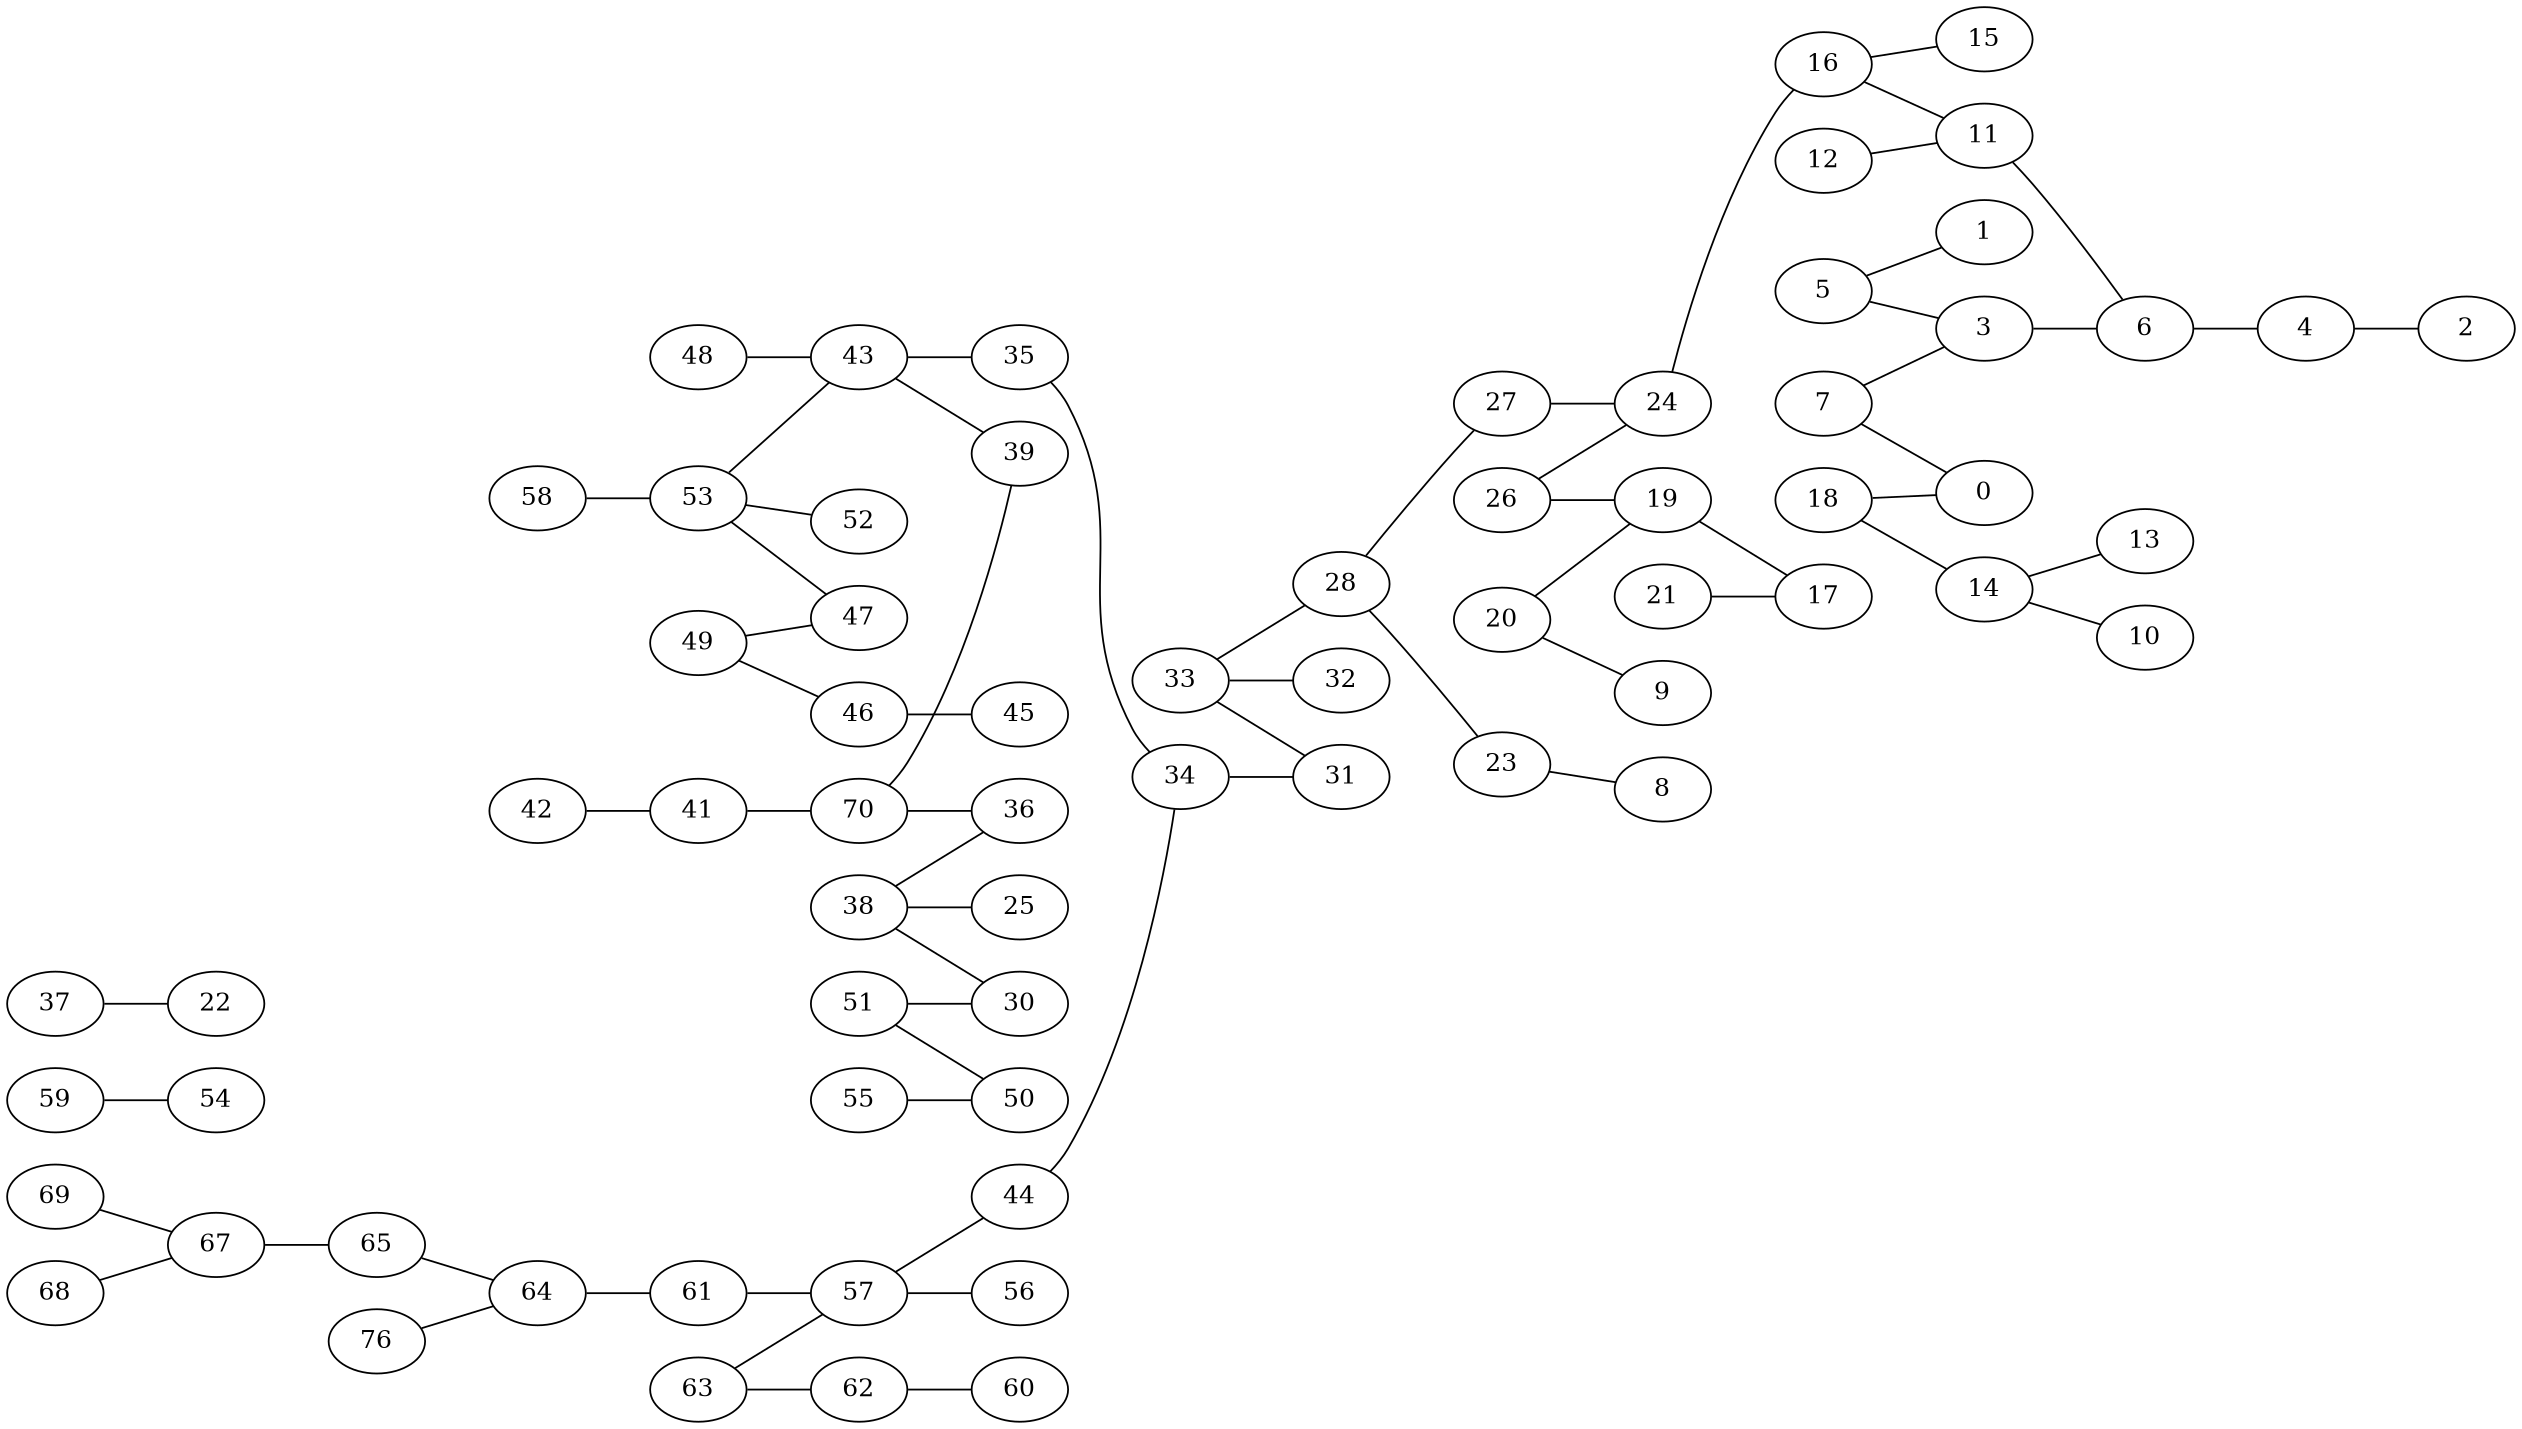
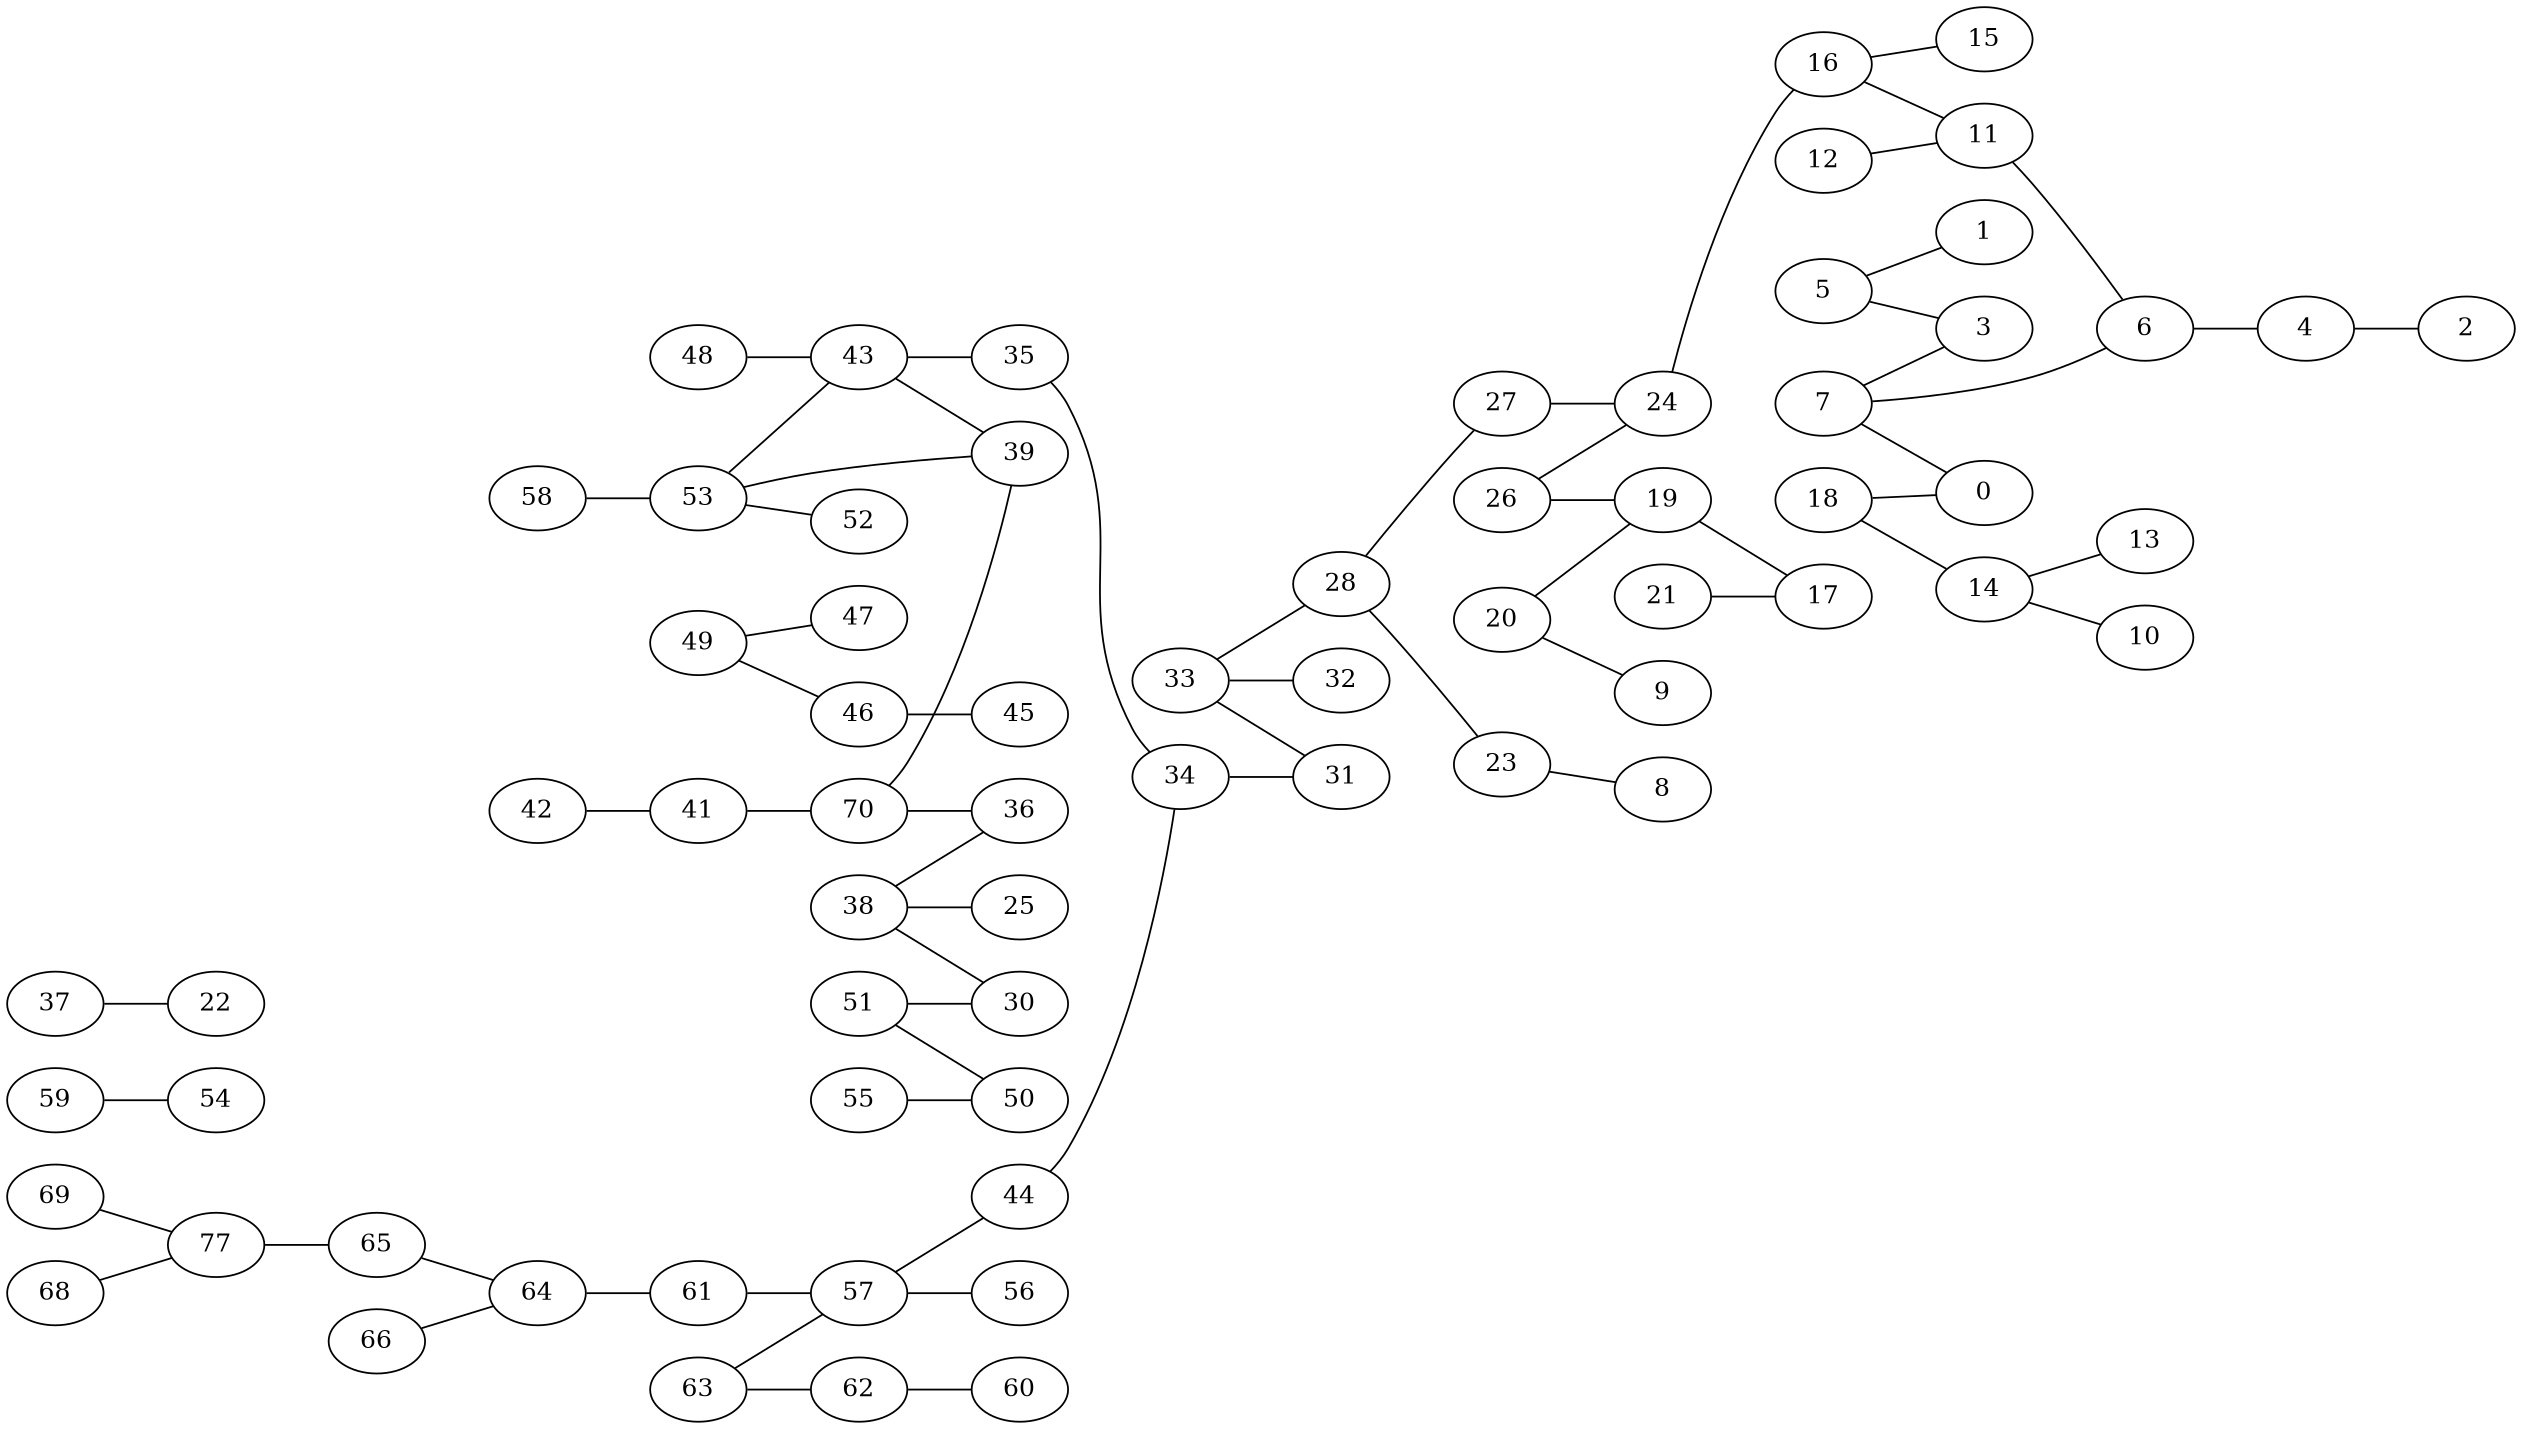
(2065, 329) -> (1992, 386)
(779, 558) -> (857, 467)
(216, 1245) -> (216, 1245)
(377, 1341) -> (377, 1341)
